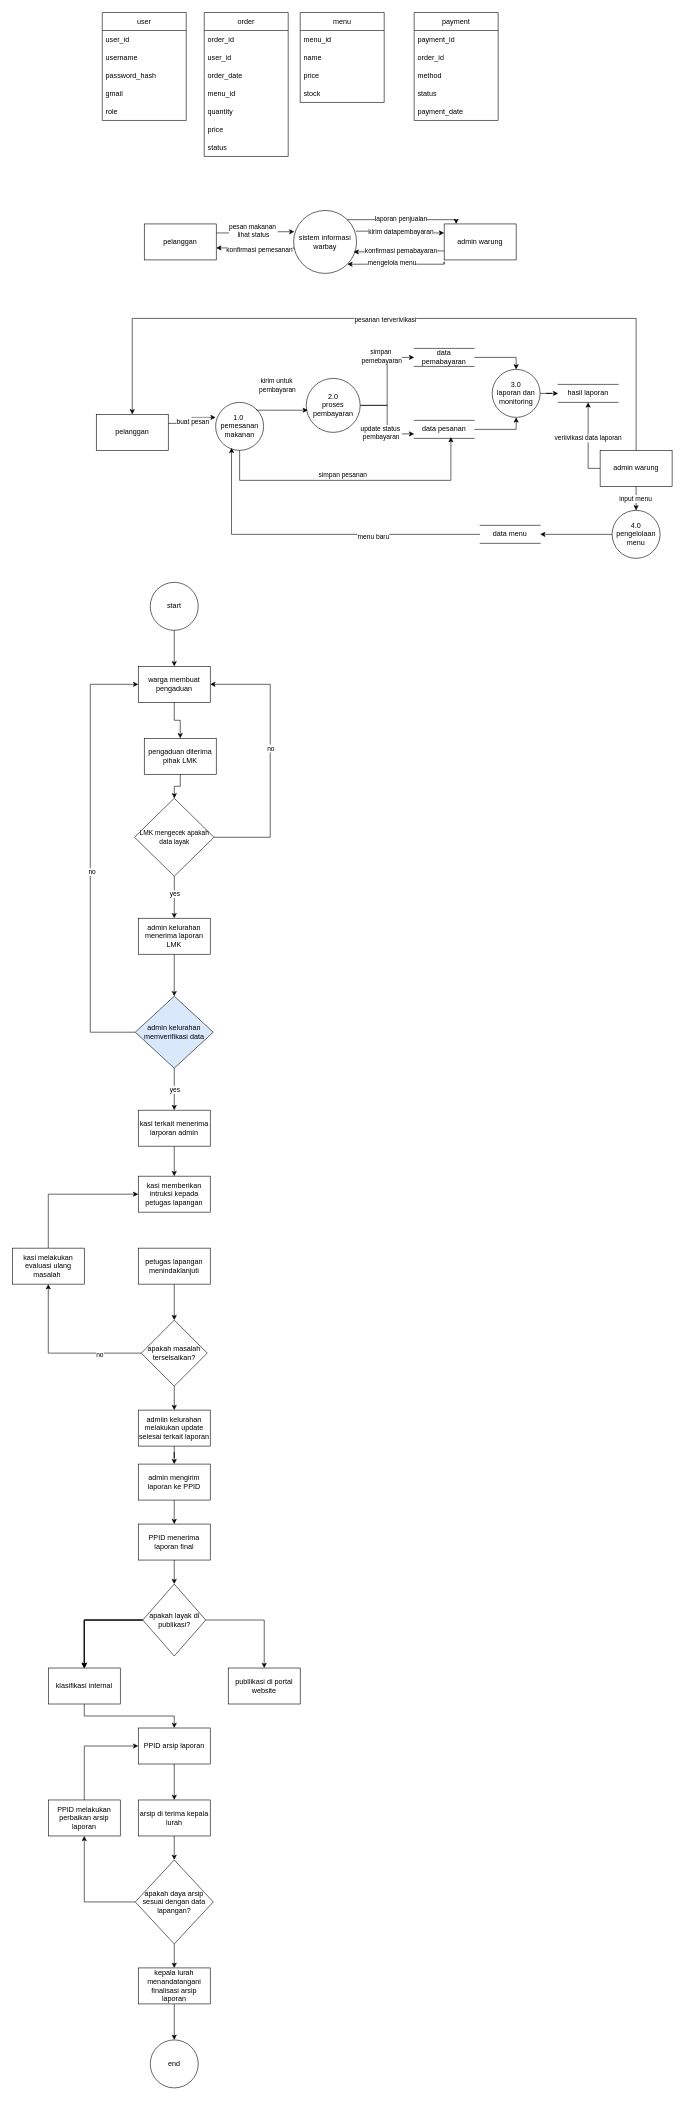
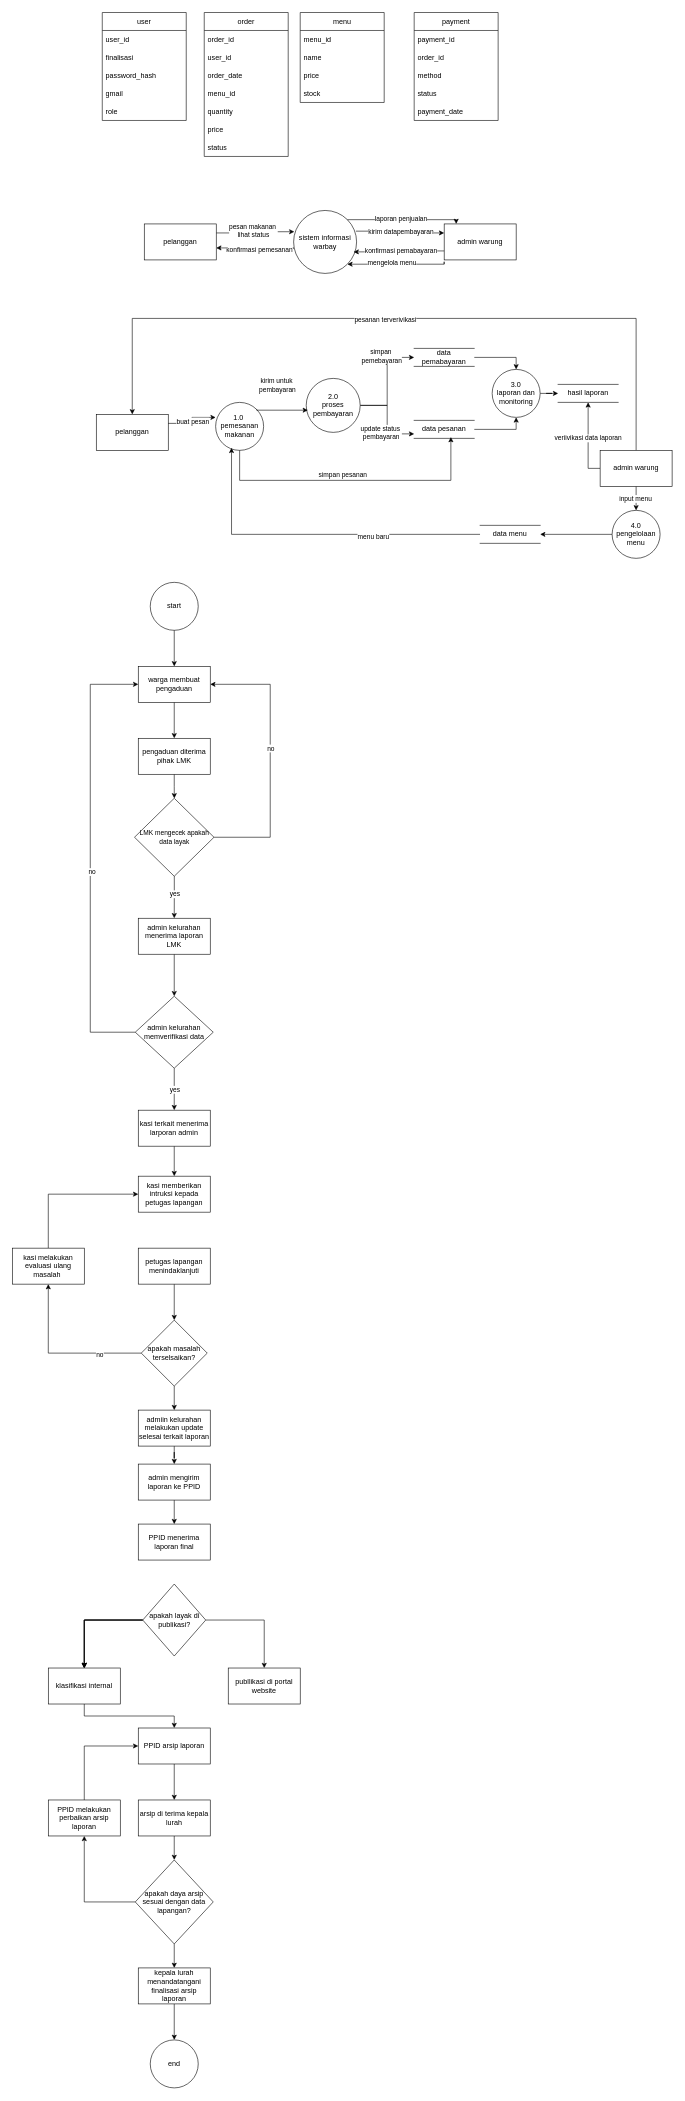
(122, 57) -> (122, 57)
(180, 756) -> (174, 756)
(174, 1032) -> (174, 1032)
(174, 1578) -> none
